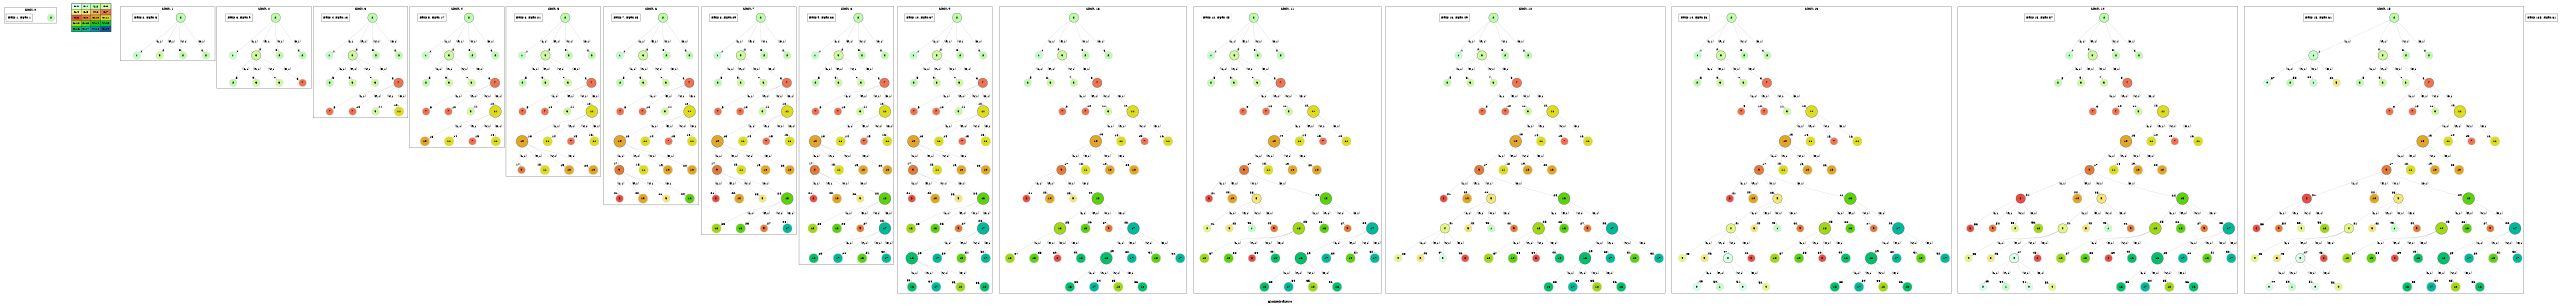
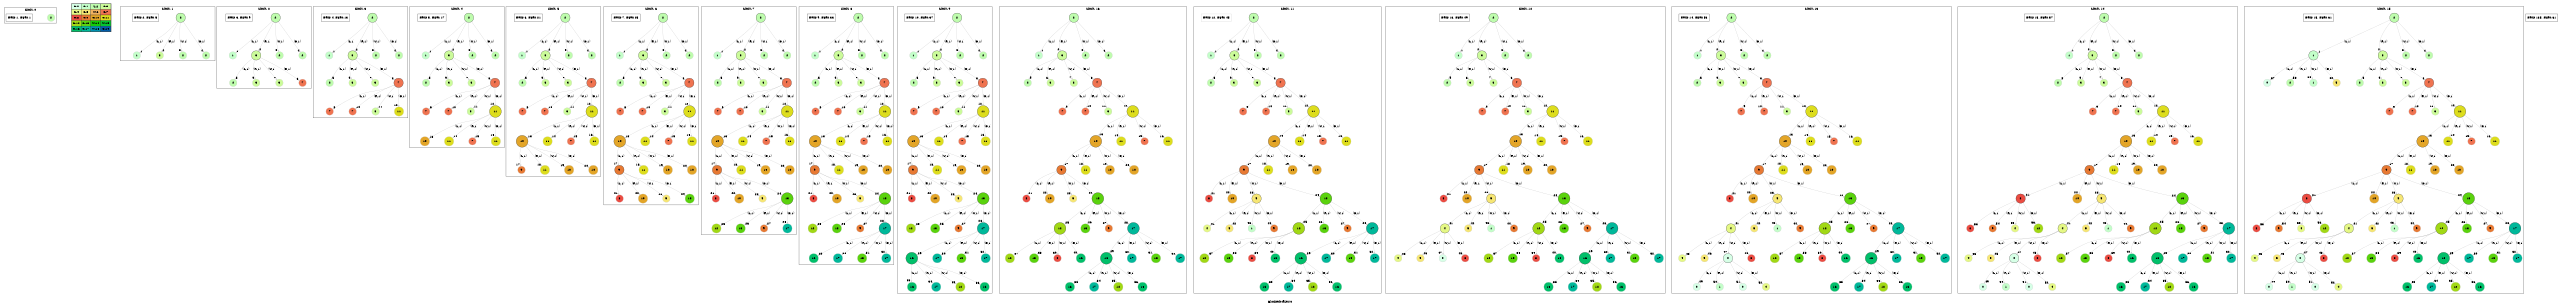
(724, 18) -> none
